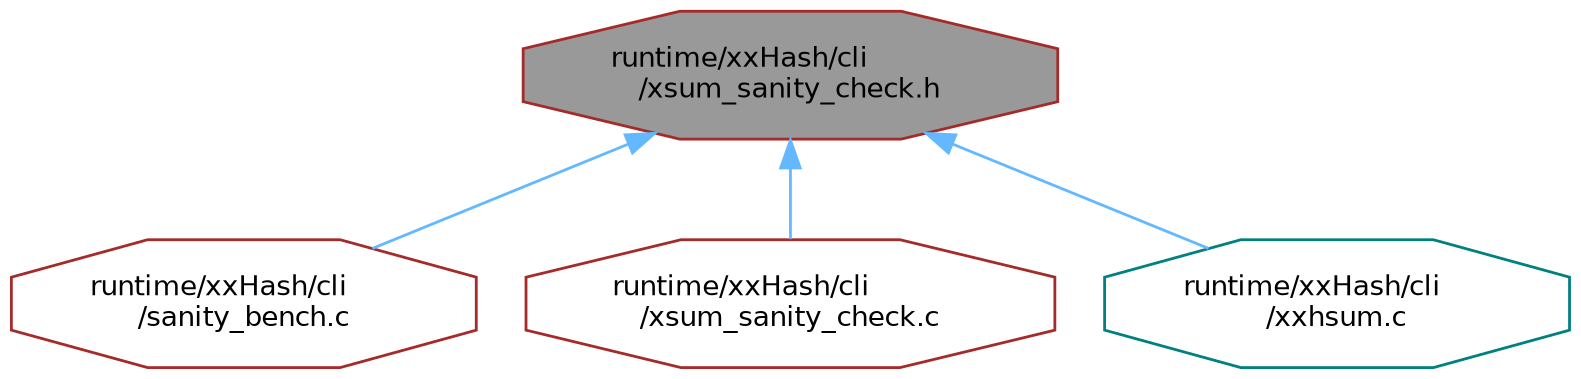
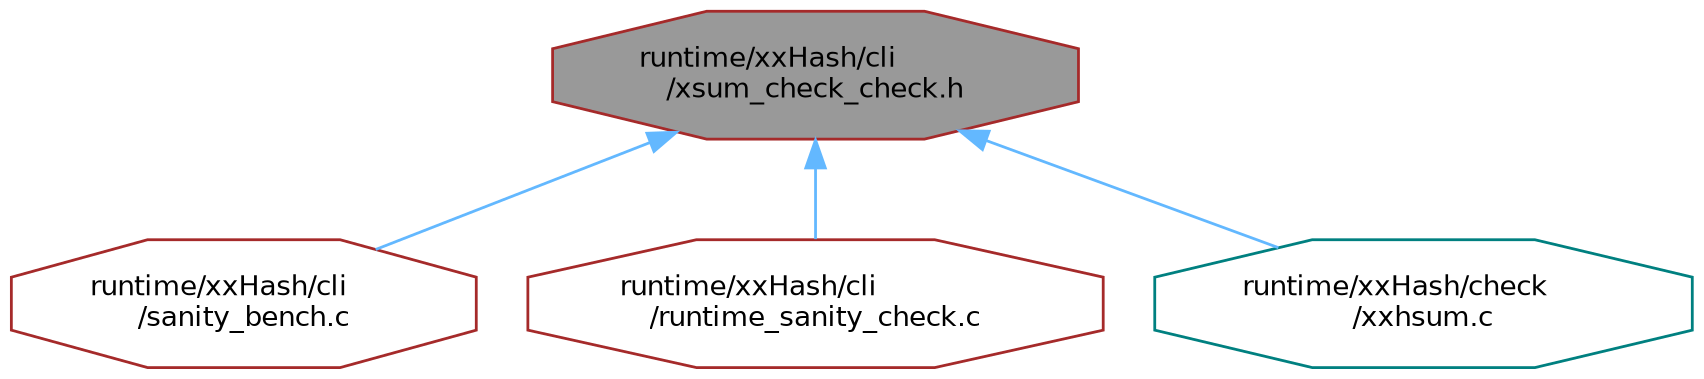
(790, 75) -> (816, 75)
(790, 304) -> (816, 304)
(1337, 304) -> (1424, 304)
